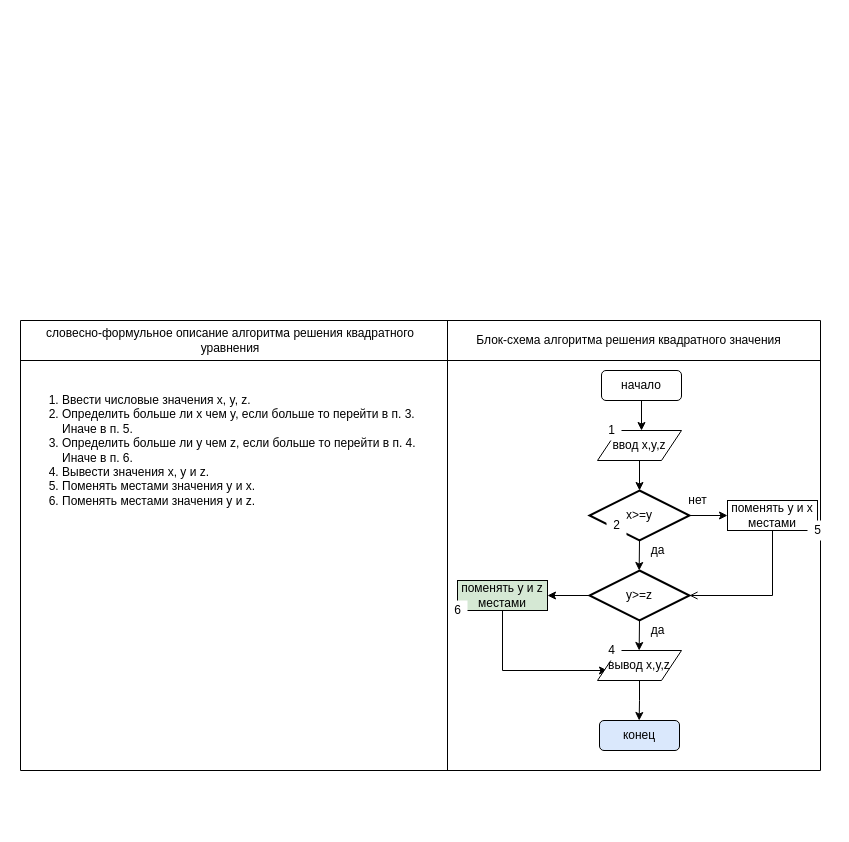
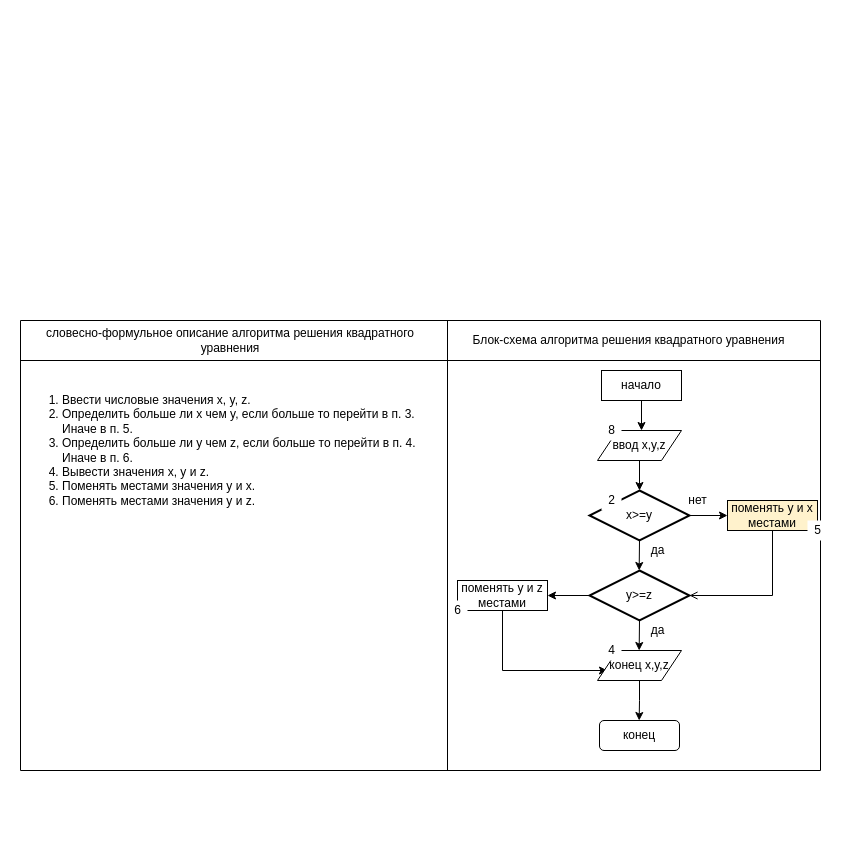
(629, 341) -> (629, 341)
(642, 386) -> (642, 386)
(612, 431) -> (612, 431)
(773, 516) -> (773, 516)
(617, 526) -> (612, 501)
(503, 596) -> (503, 596)
(640, 666) -> (640, 666)
(640, 736) -> (640, 736)
